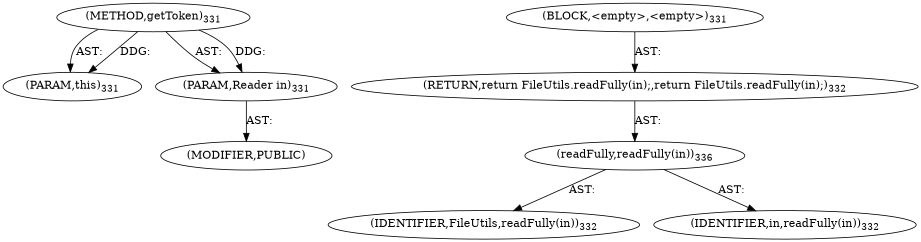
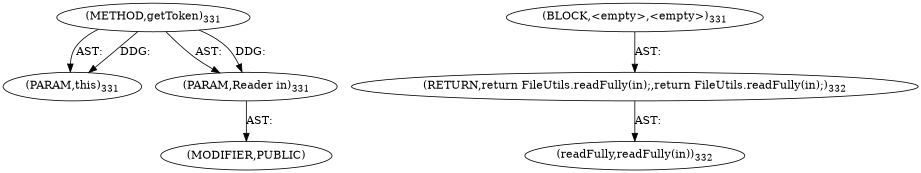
(704, 155) -> (704, 155)
(484, 225) -> none
(785, 225) -> none
